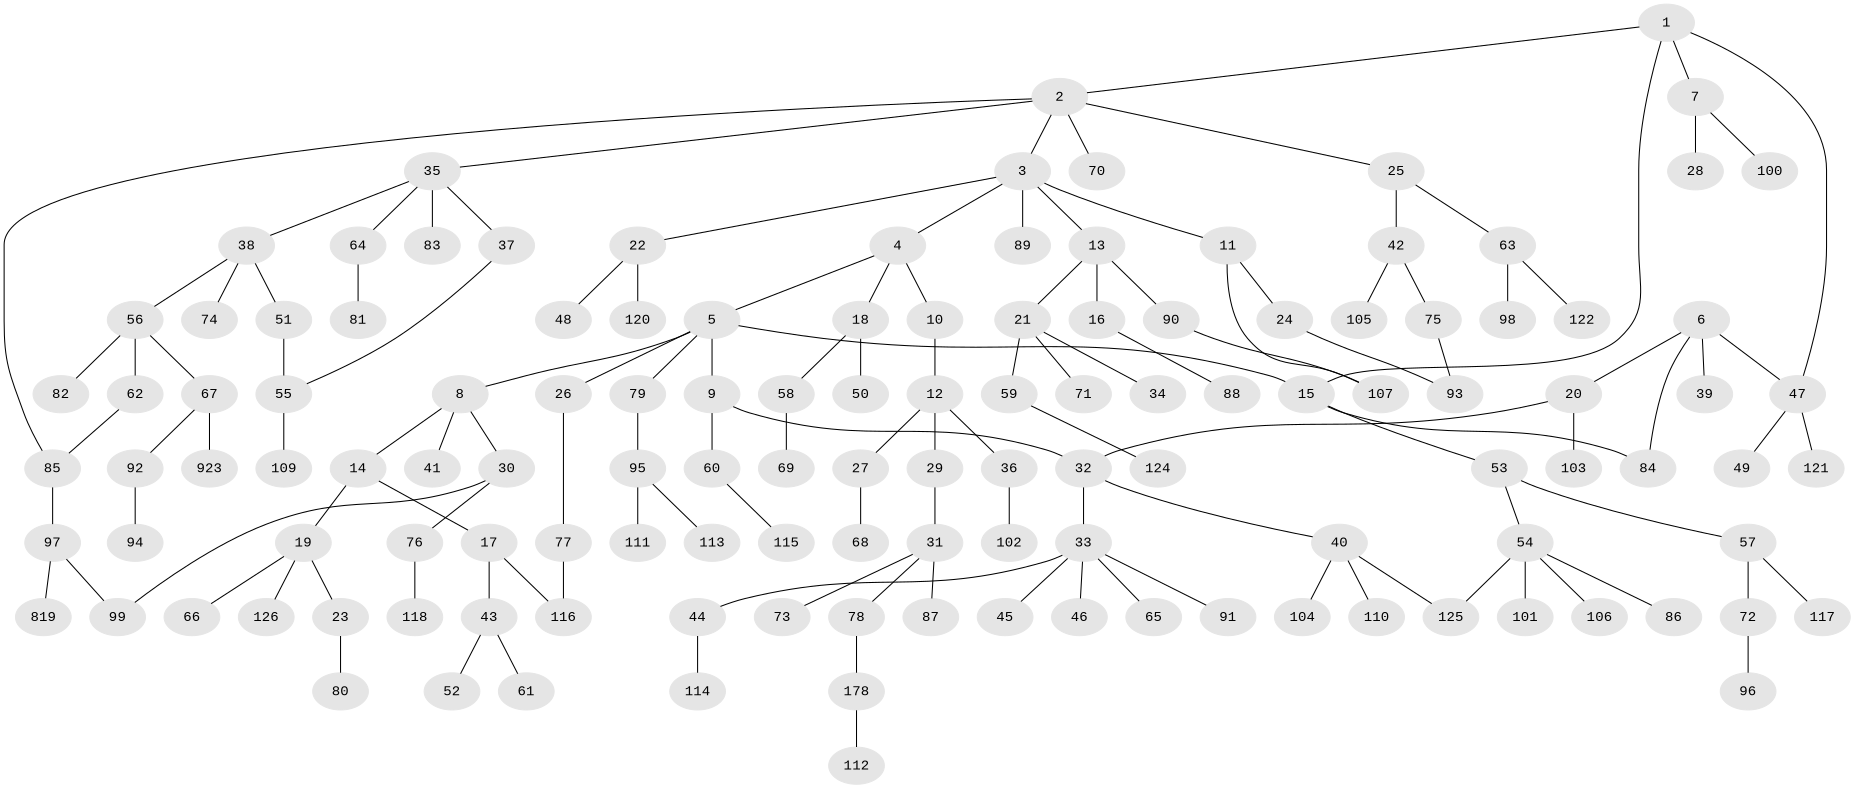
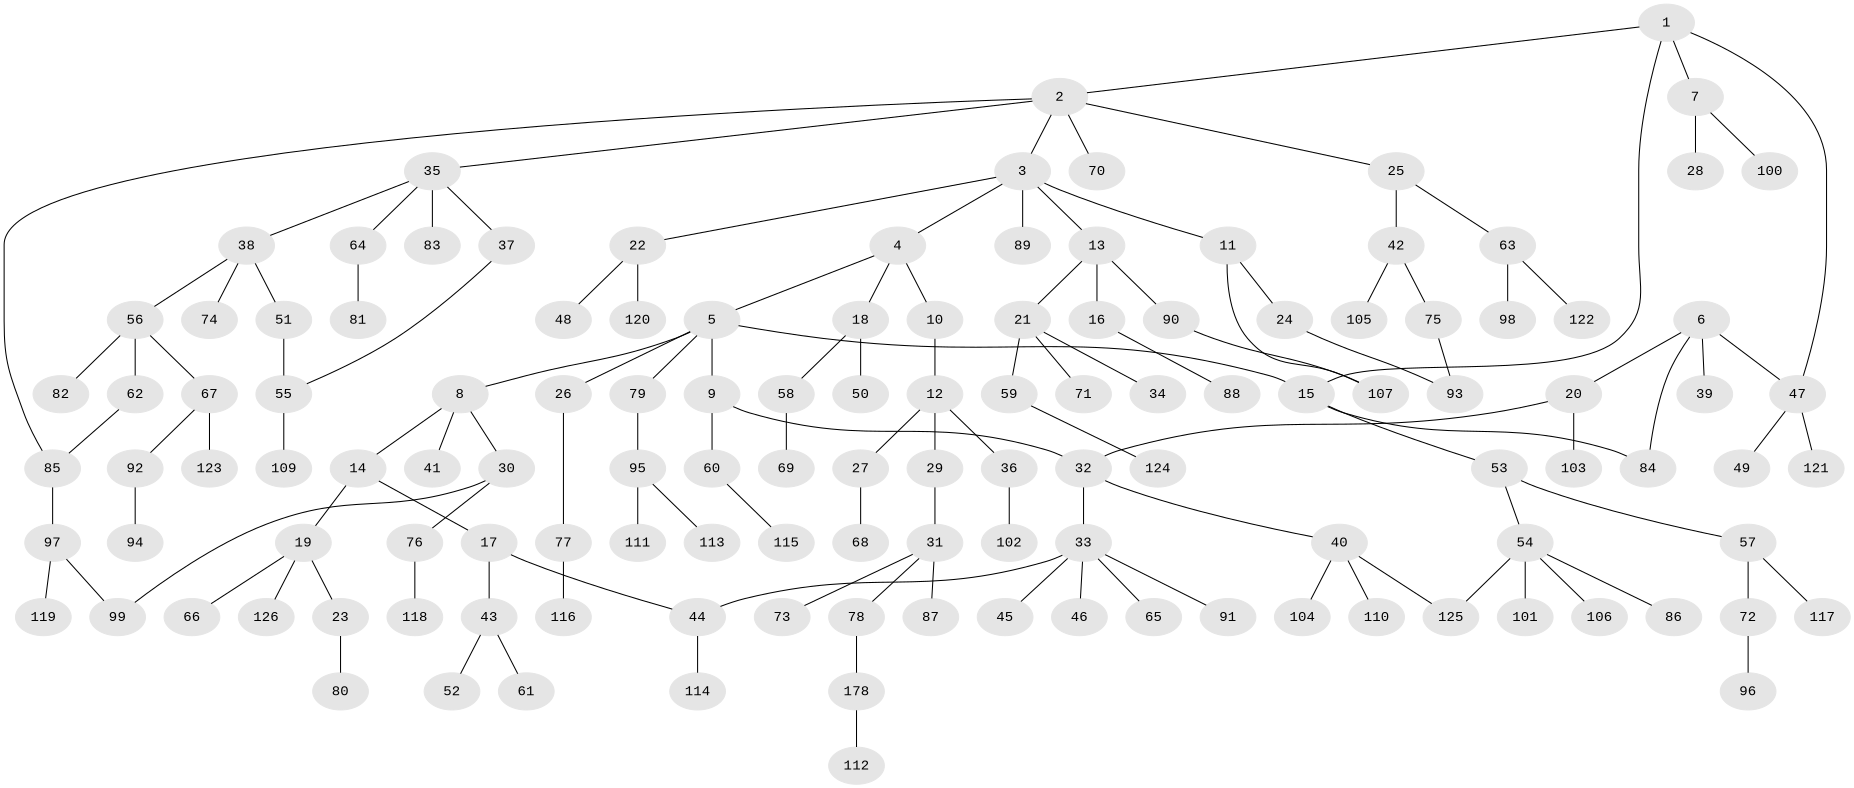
(209, 469) -> (209, 469)
(526, 580) -> (591, 584)
(43, 617) -> (43, 617)
